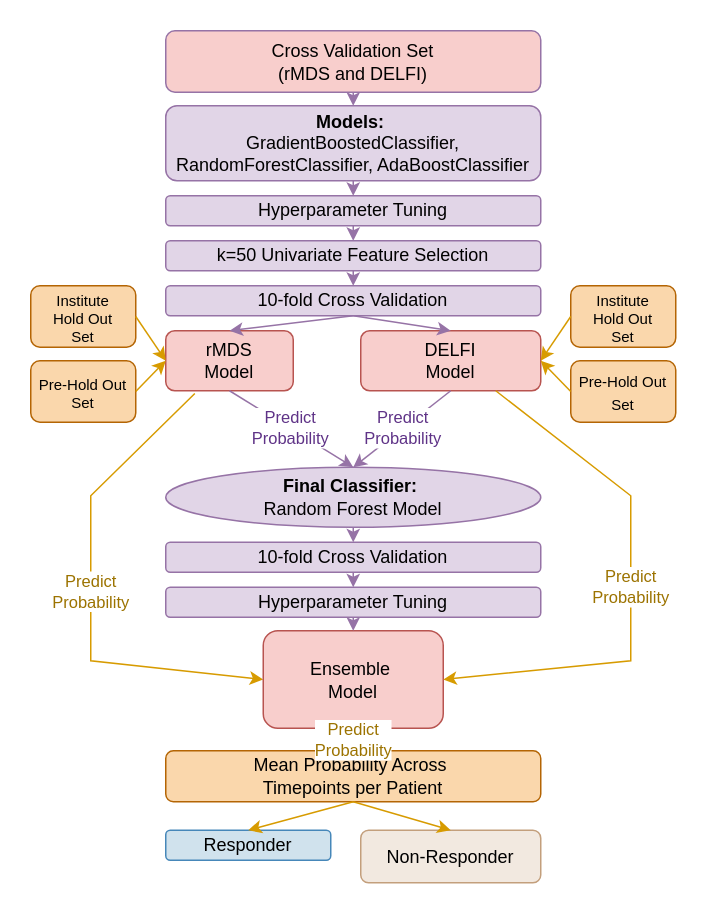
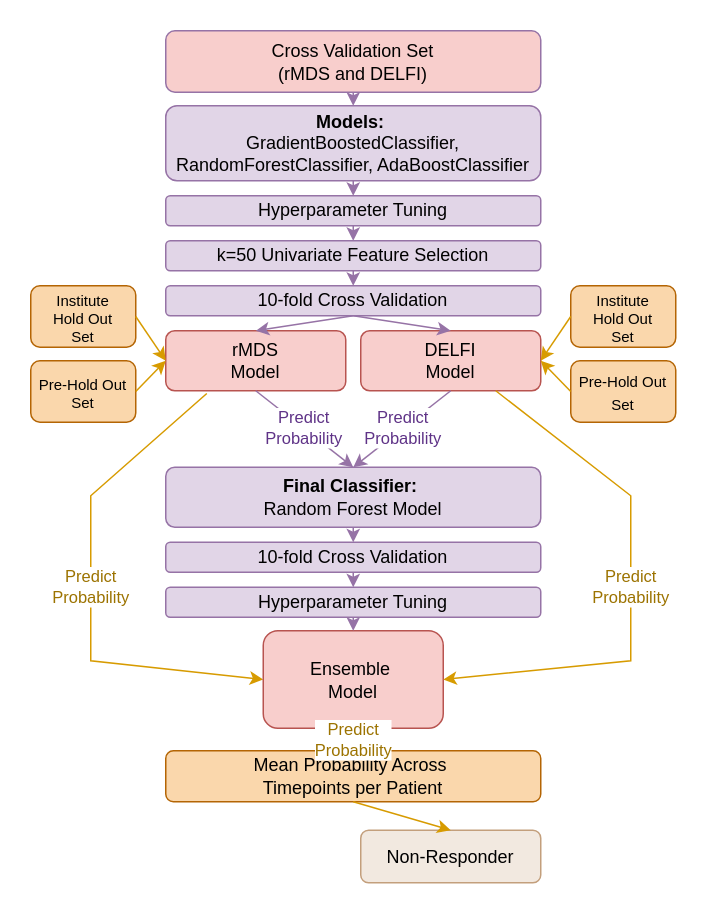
(230, 361) -> (256, 361)
(353, 497) -> (353, 497)
(305, 815) -> none
(248, 845) -> none
